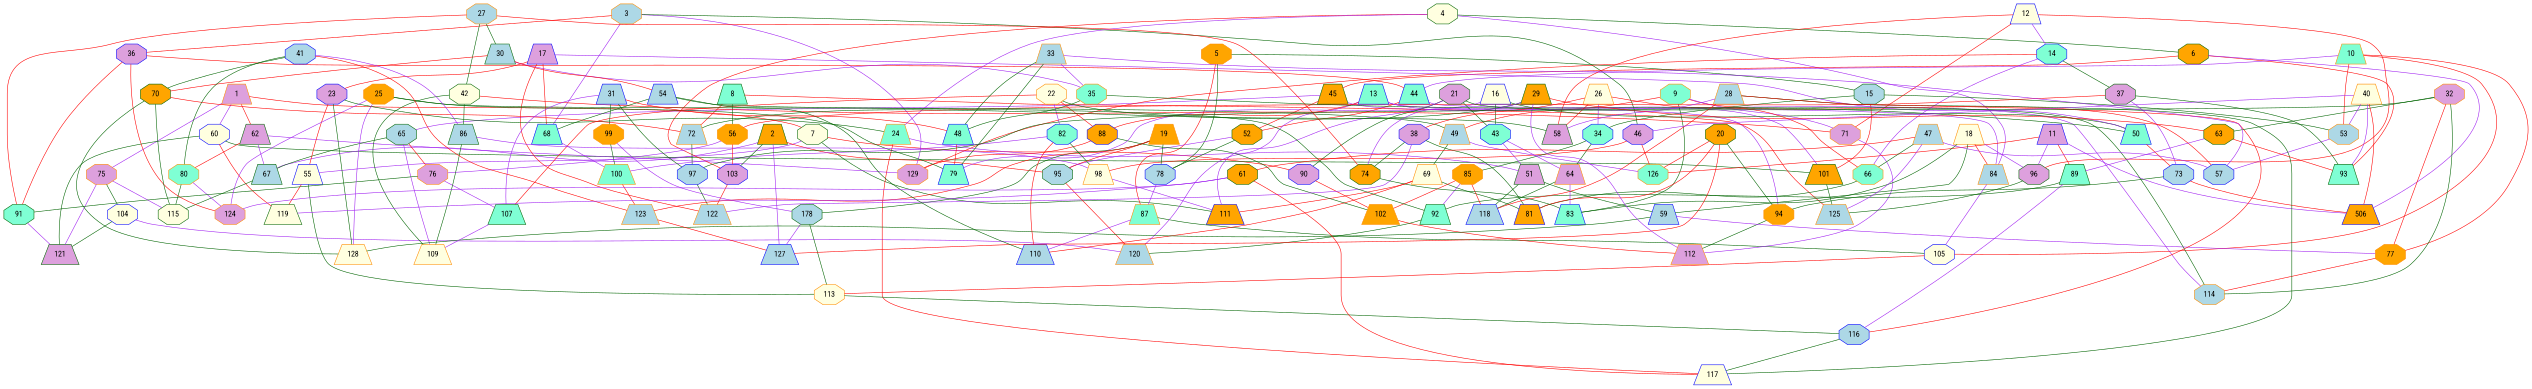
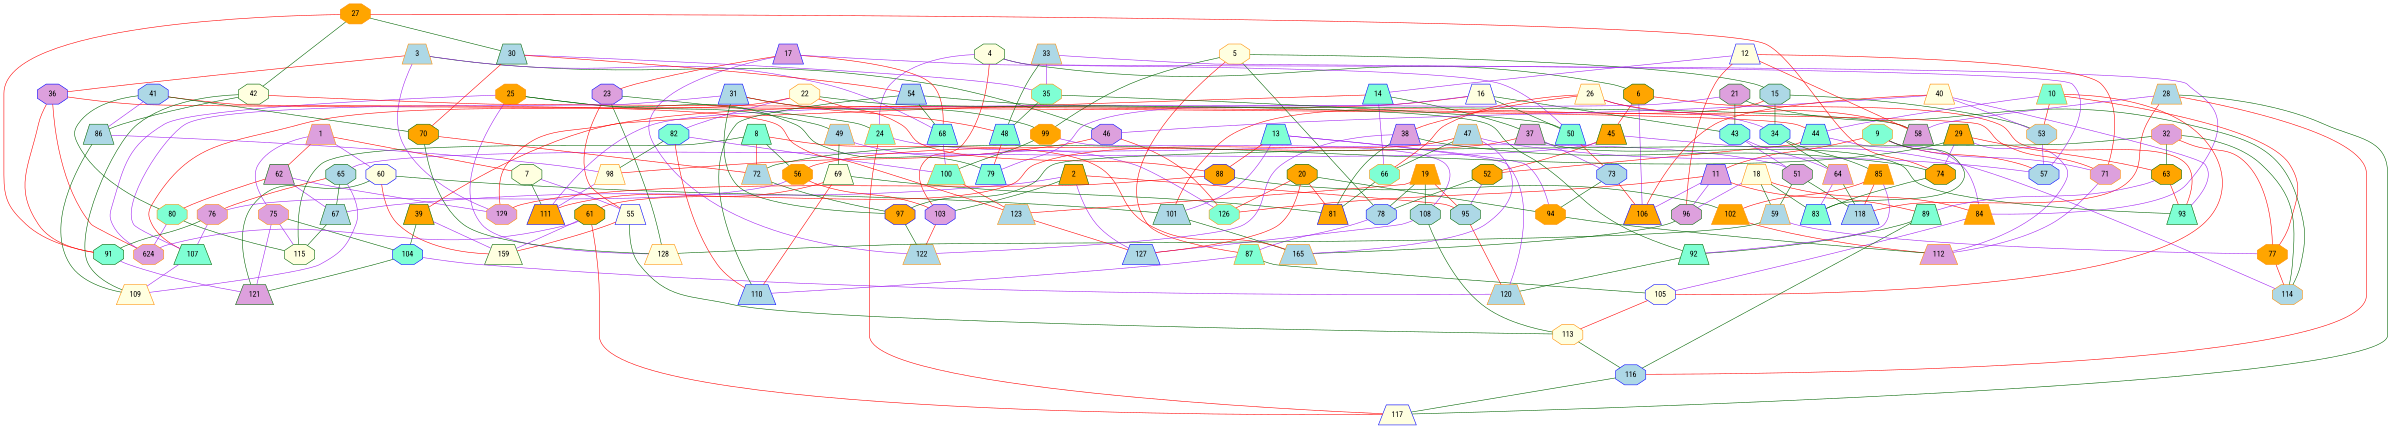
(482, 14) -> (355, 14)
(627, 14) -> (417, 54)
(1216, 54) -> (1235, 54)
(2052, 54) -> (1378, 94)
none -> (1134, 82)
(2120, 94) -> (1530, 134)
(1562, 110) -> (1794, 151)
(995, 124) -> none
(1414, 134) -> (1405, 134)
(159, 155) -> (488, 146)
(692, 174) -> (900, 214)
(1304, 174) -> none
(1427, 174) -> (838, 174)
(1468, 174) -> (1879, 174)
(1529, 174) -> (1797, 174)
(1824, 174) -> (1172, 214)
(1993, 174) -> (1979, 214)
(567, 175) -> (676, 172)
(123, 214) -> (408, 255)
(230, 214) -> (149, 255)
(283, 214) -> (503, 255)
none -> (419, 214)
(807, 214) -> (1425, 214)
(1664, 214) -> (1775, 214)
(1835, 214) -> (1298, 255)
(2361, 214) -> (1642, 214)
(1966, 259) -> (1770, 299)
